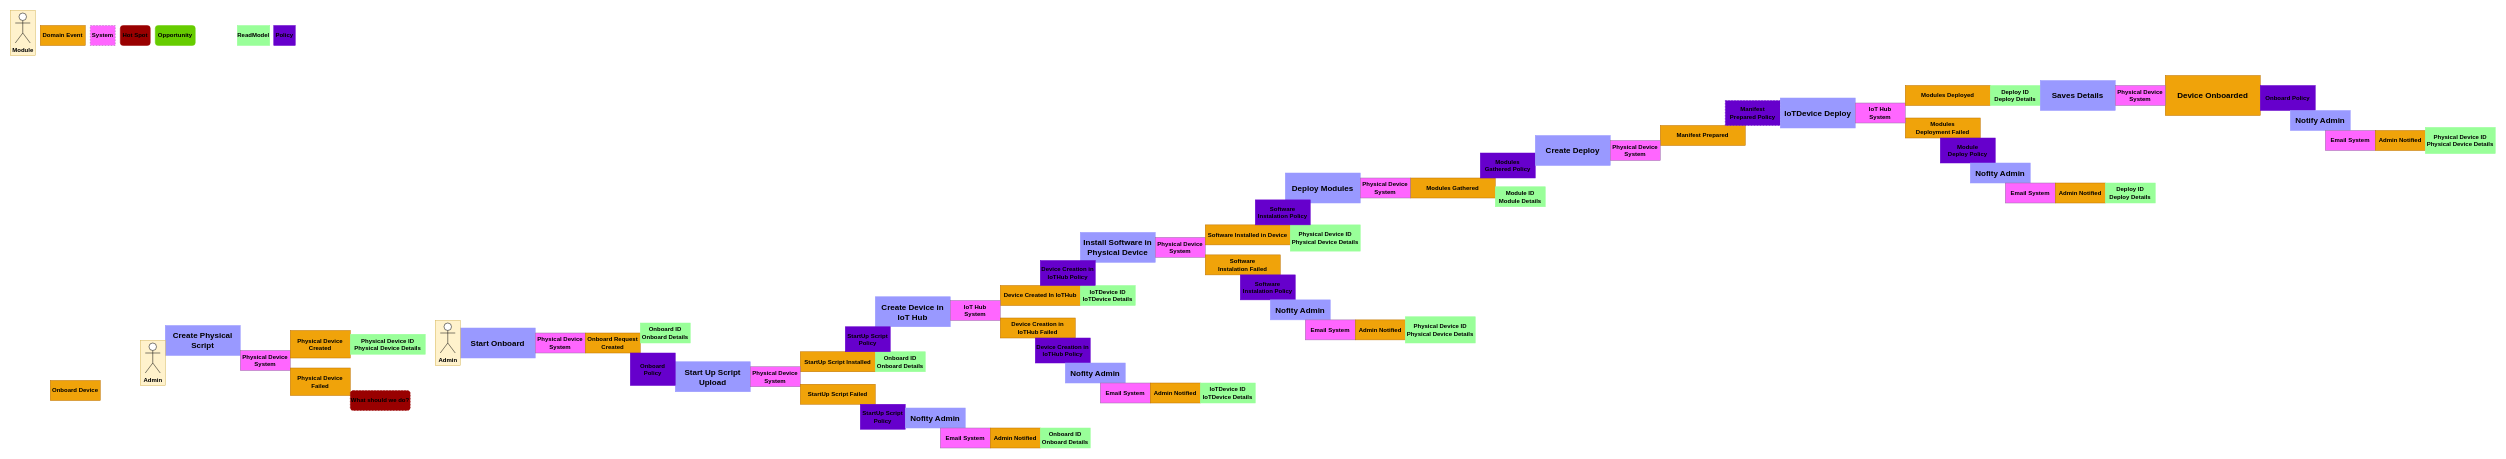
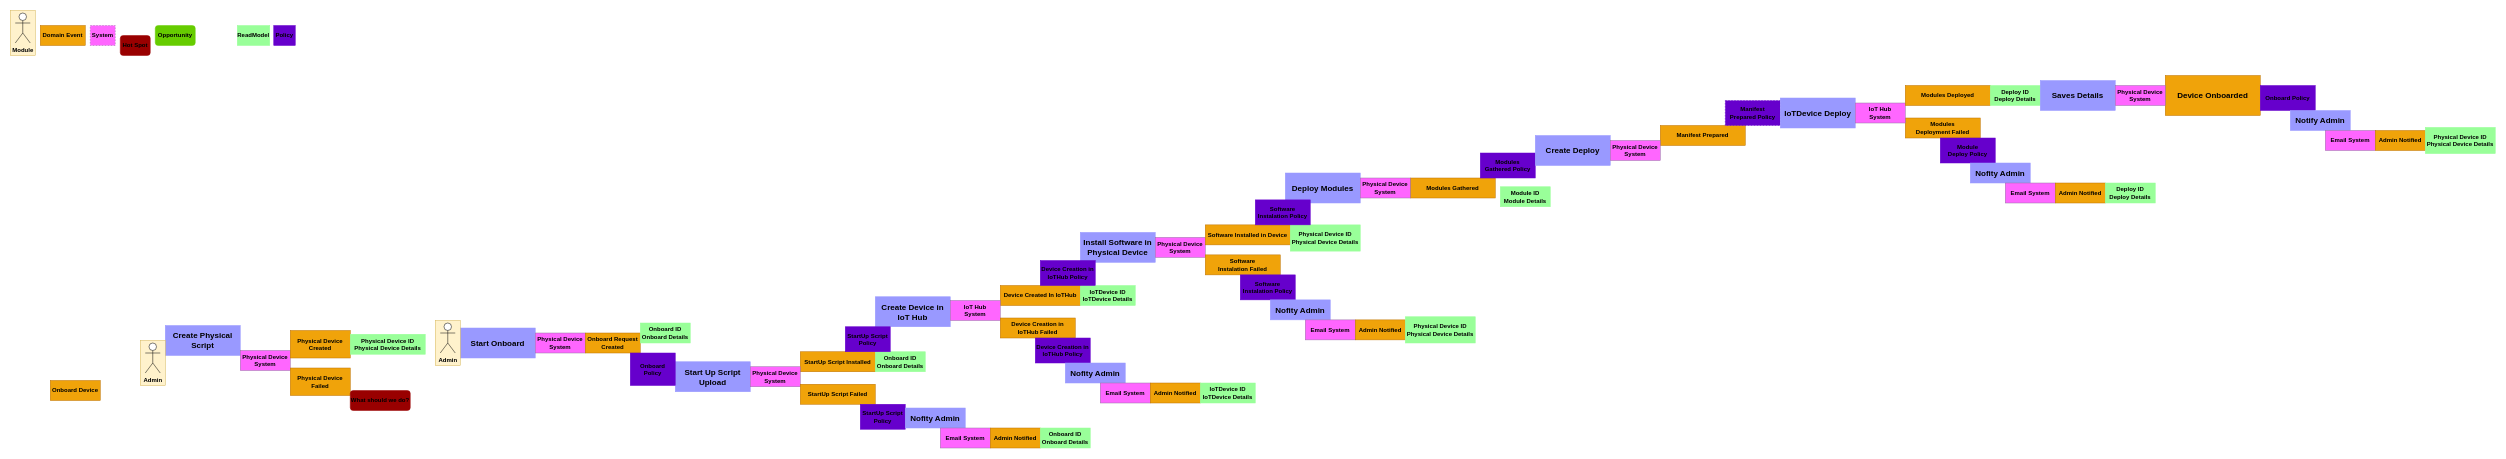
(135, 35) -> (135, 45)
(1520, 197) -> (1525, 197)
(380, 400) -> (380, 400)
